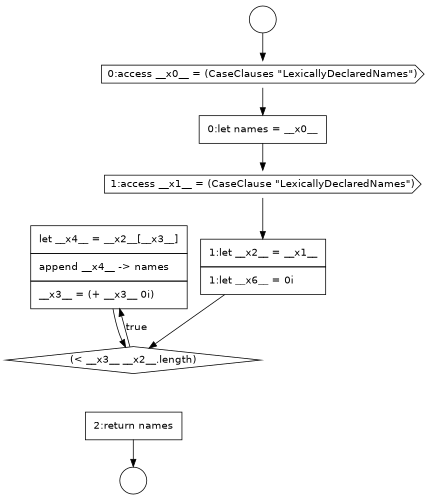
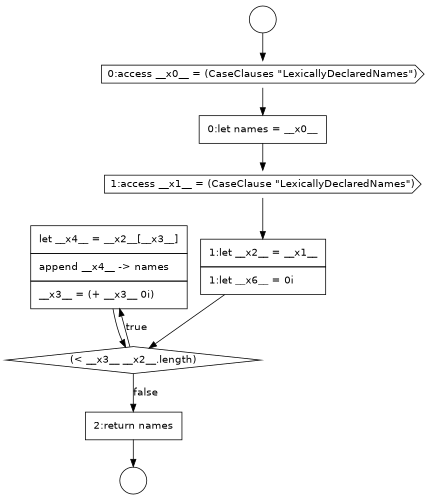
none -> (133, 389)
